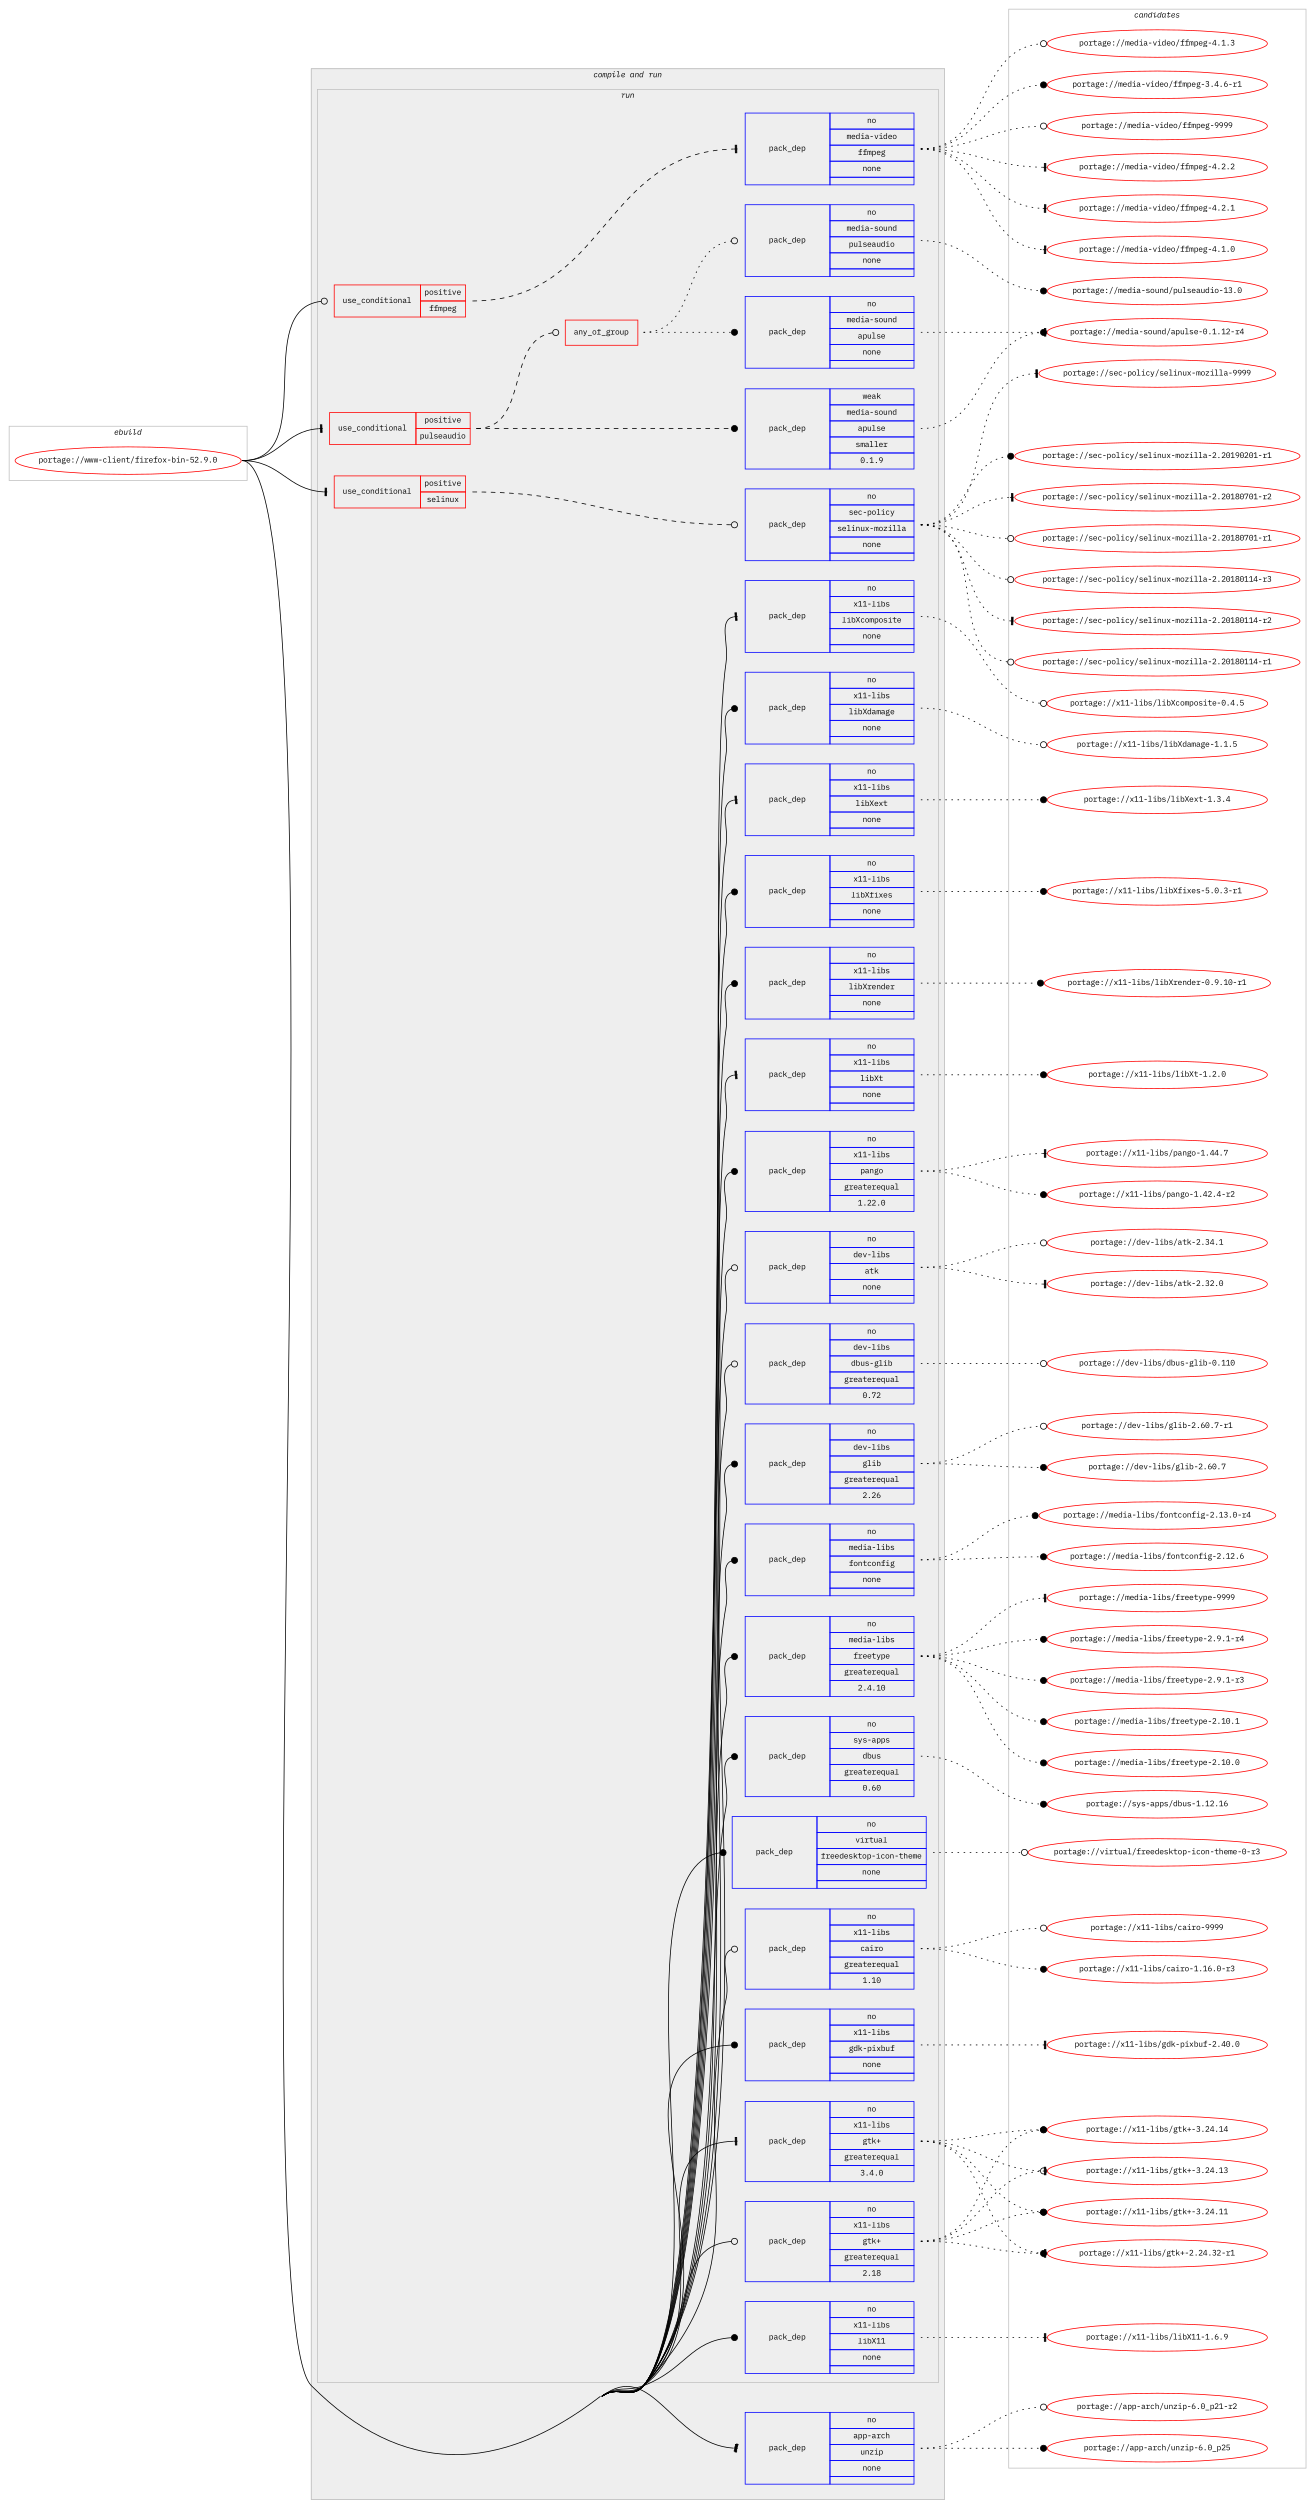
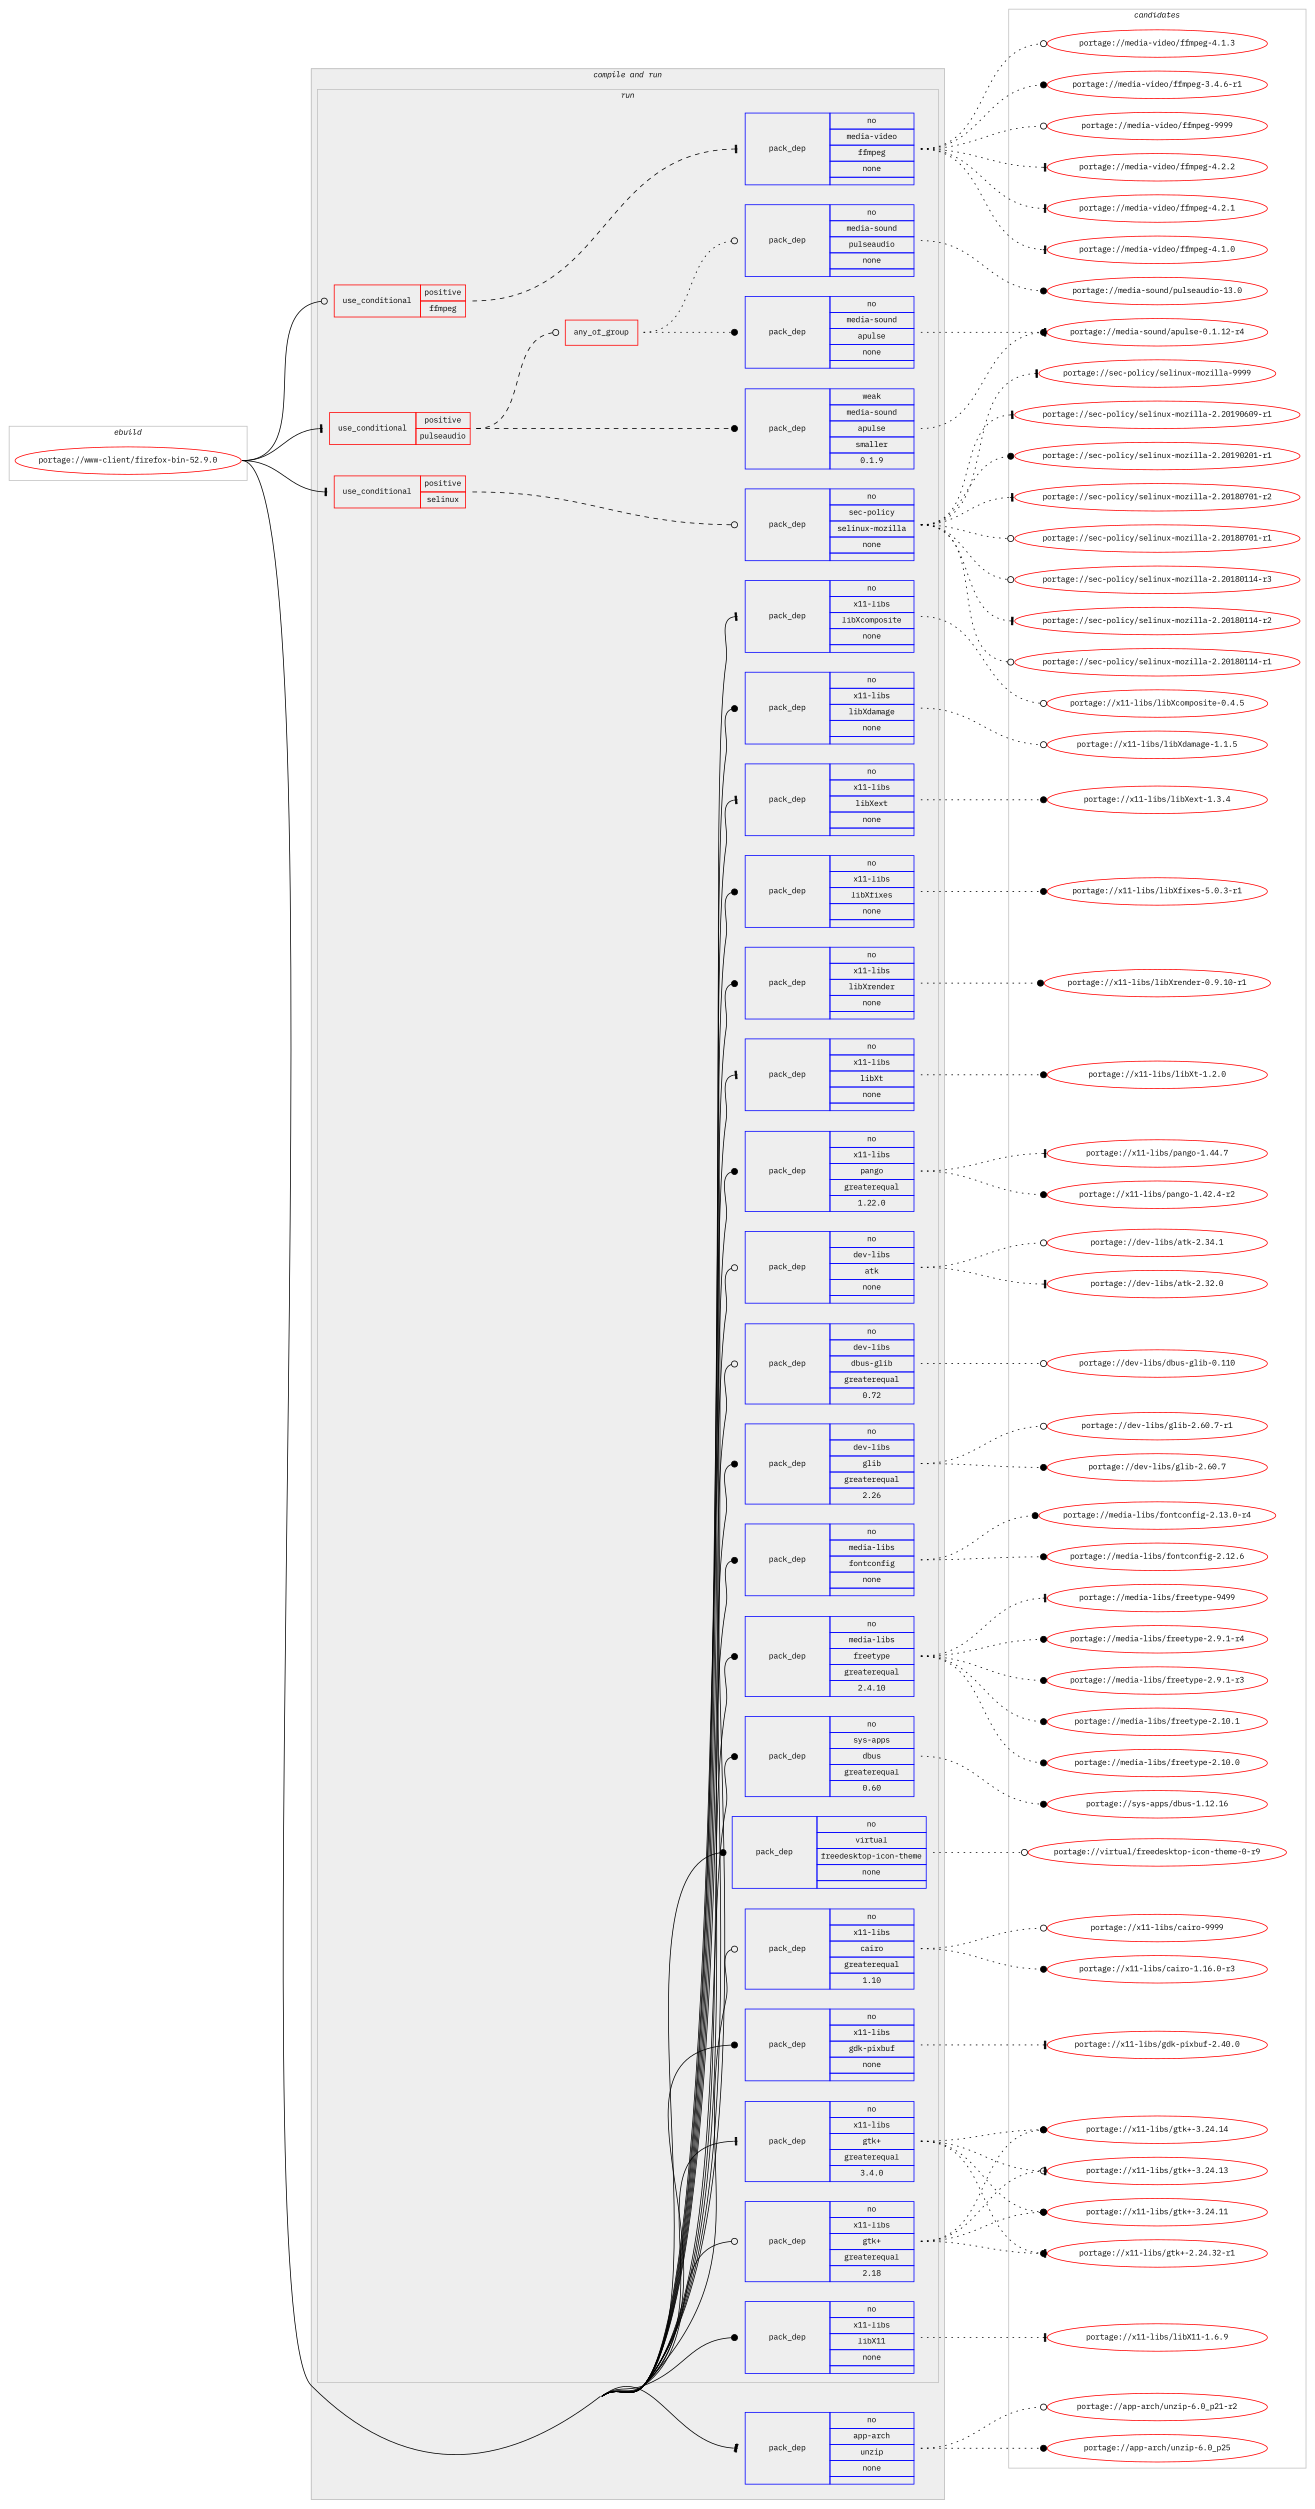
none -> (1157, 415)
(1157, 1598) -> (1157, 1598)
(1157, 1852) -> (1157, 1852)
